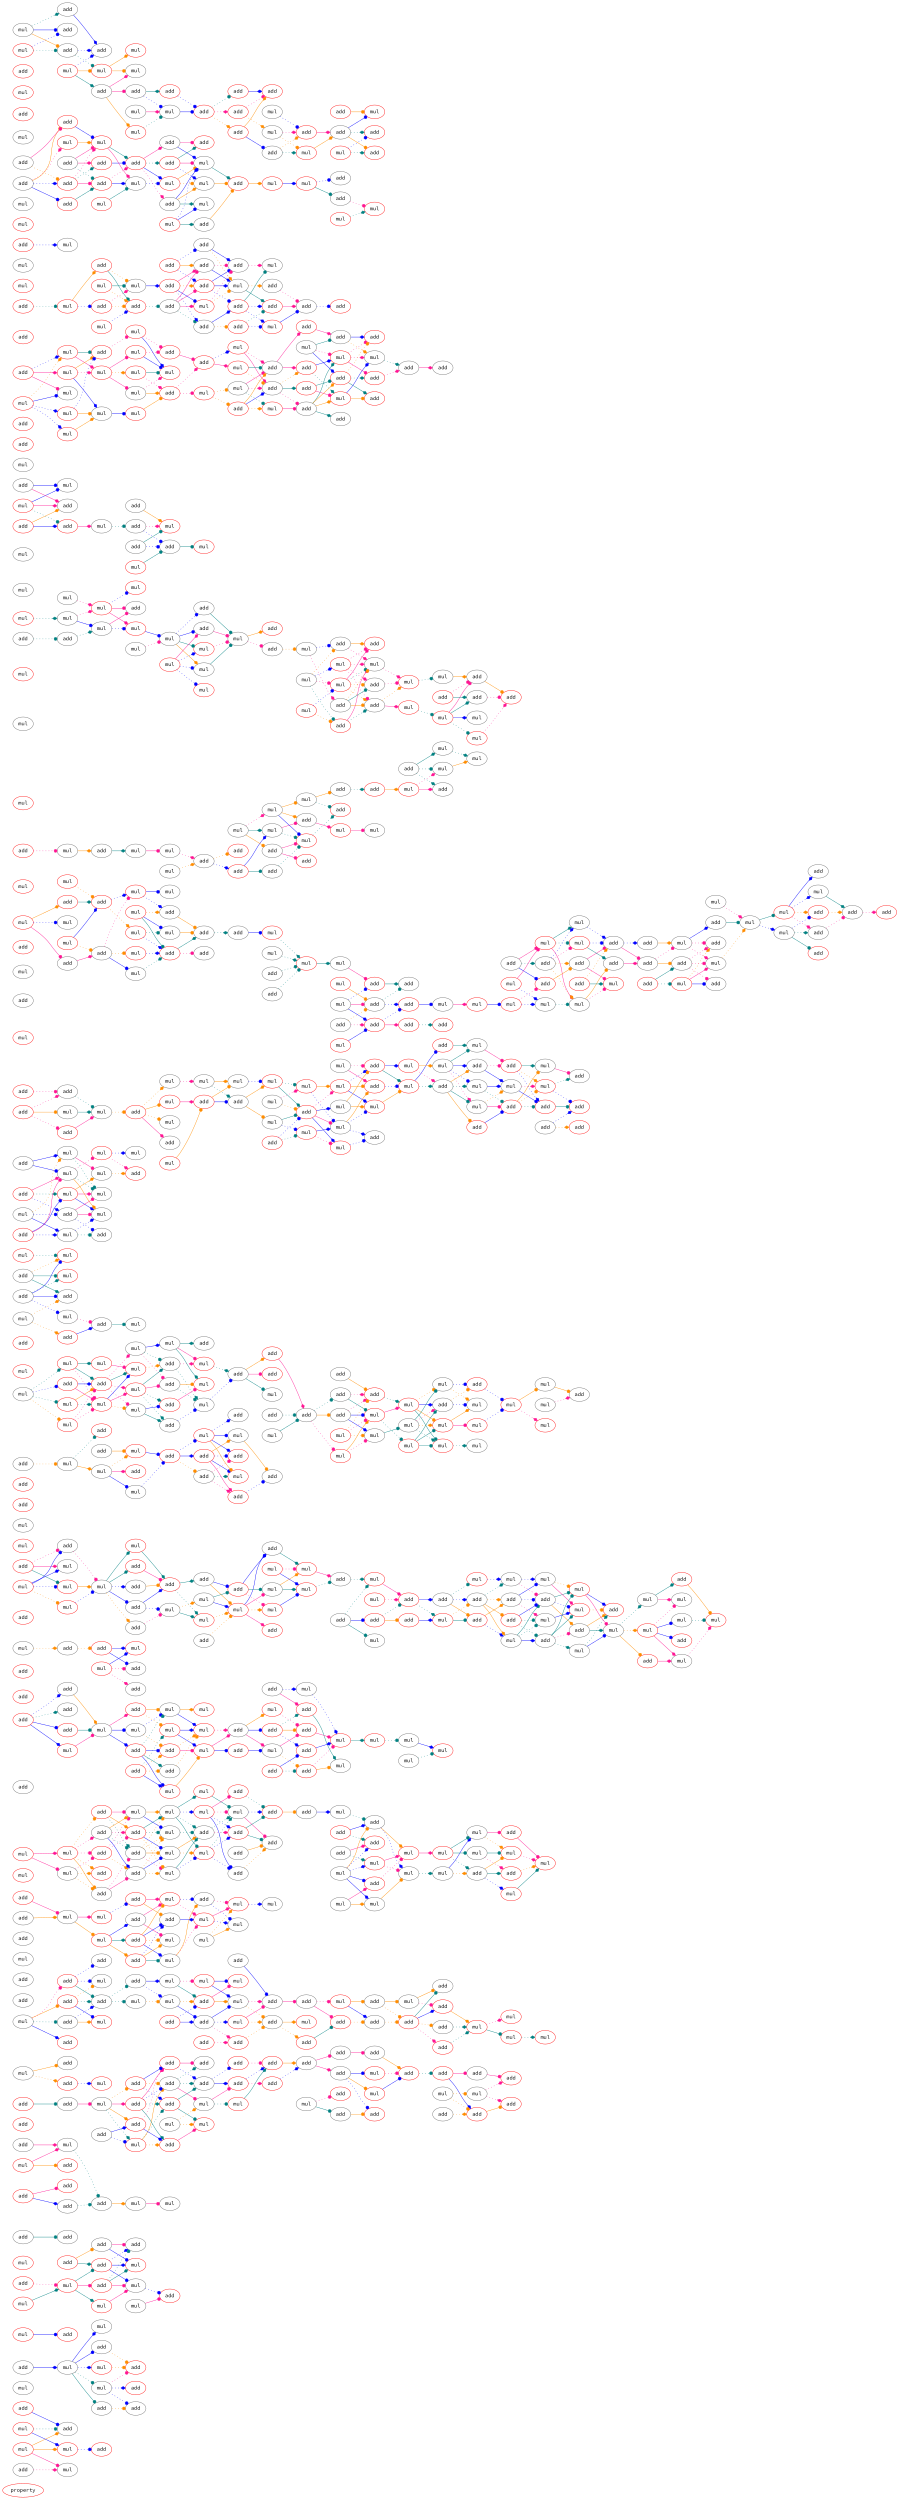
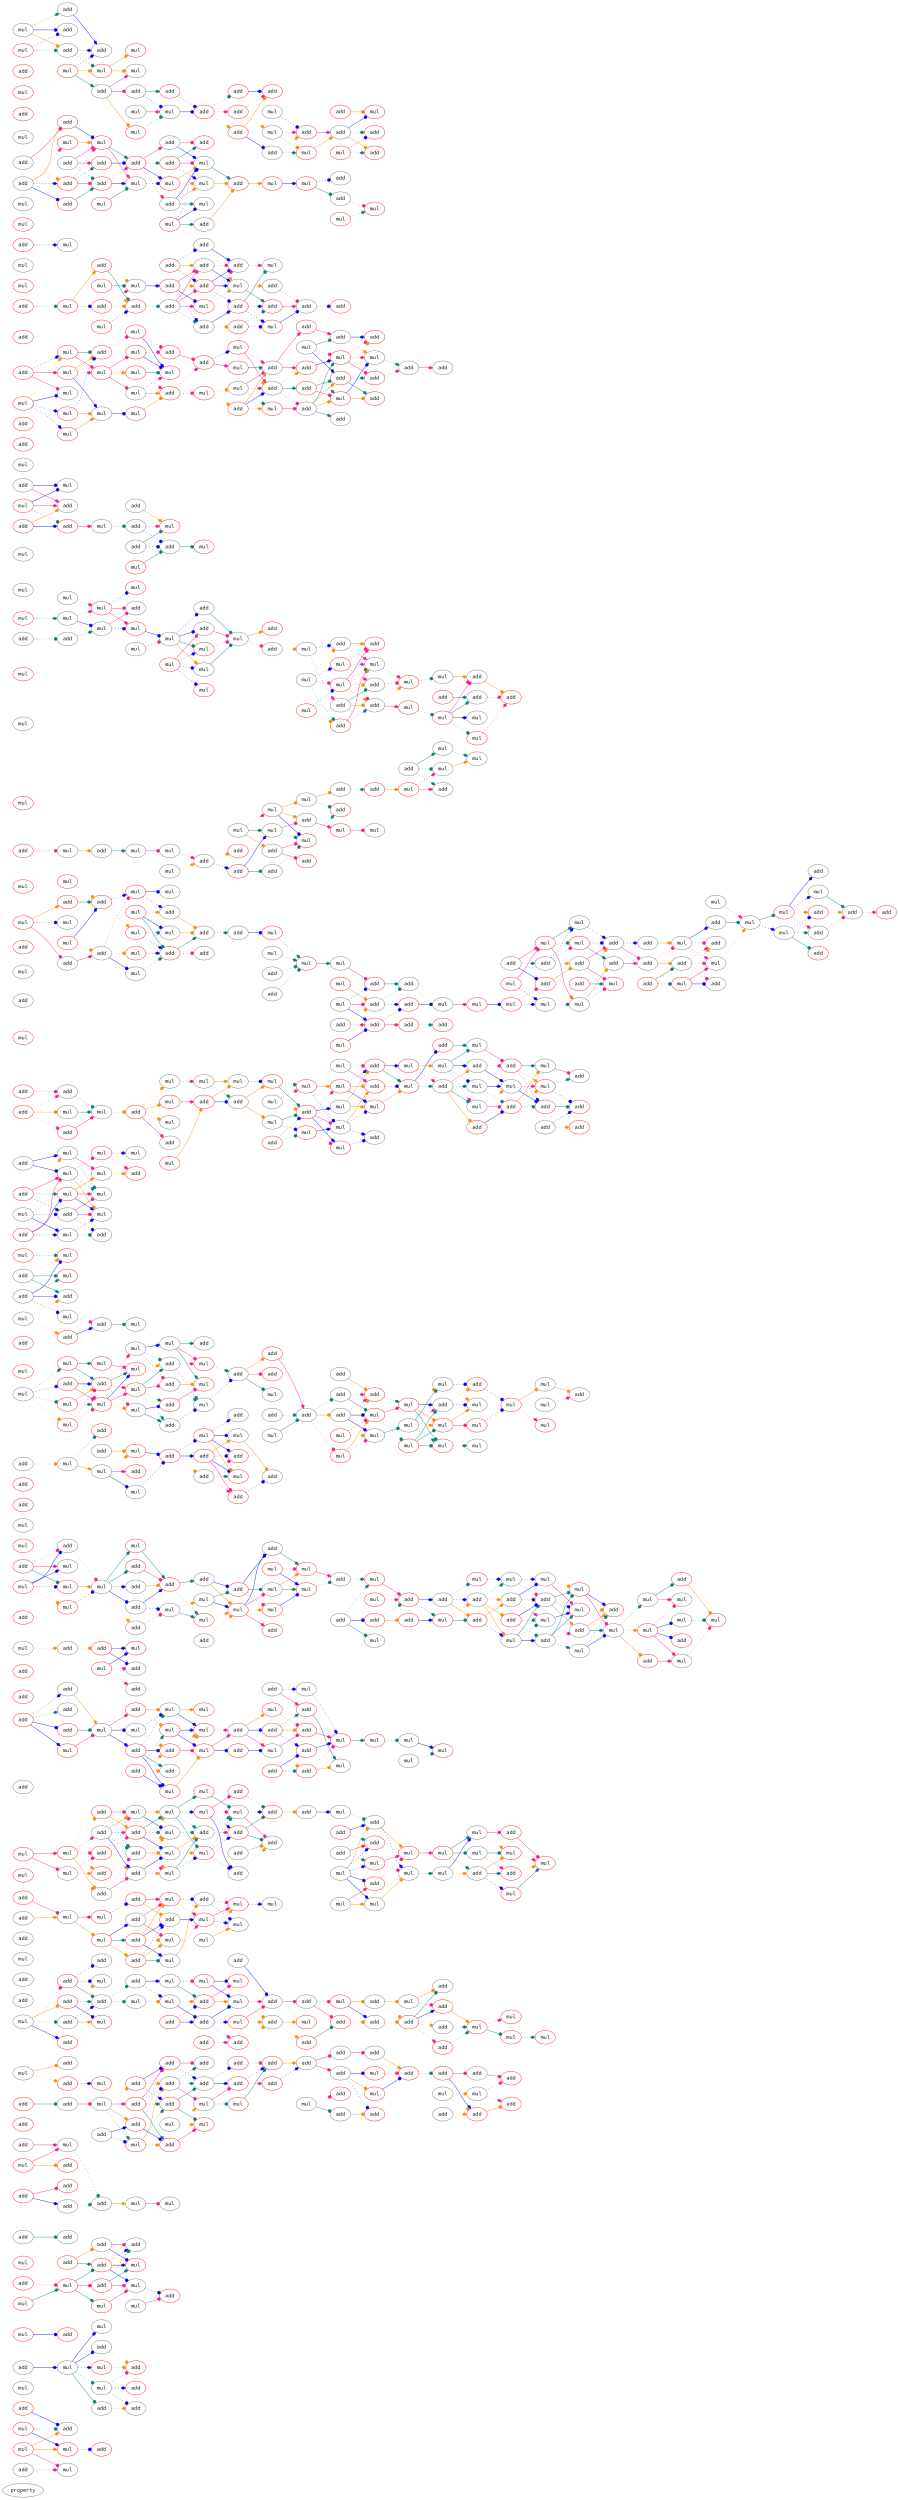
(23, 2490) -> (23, 2490)
